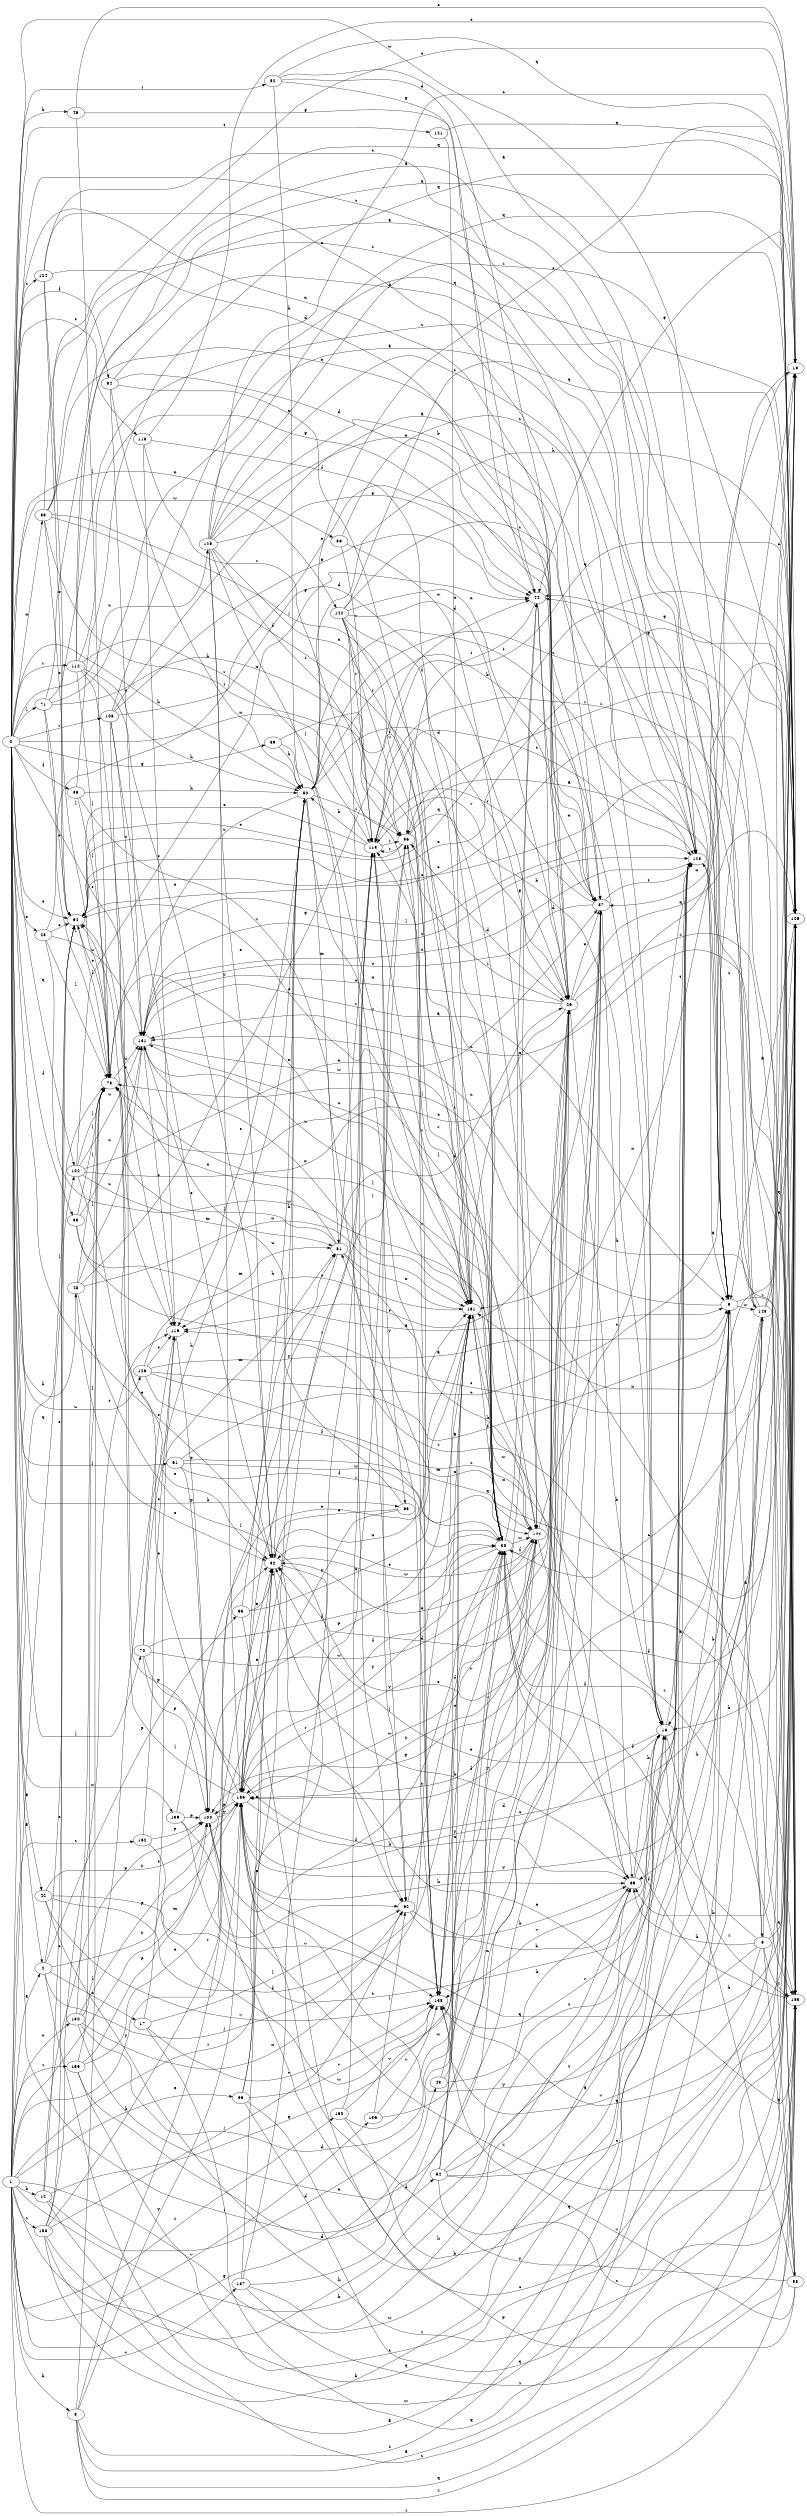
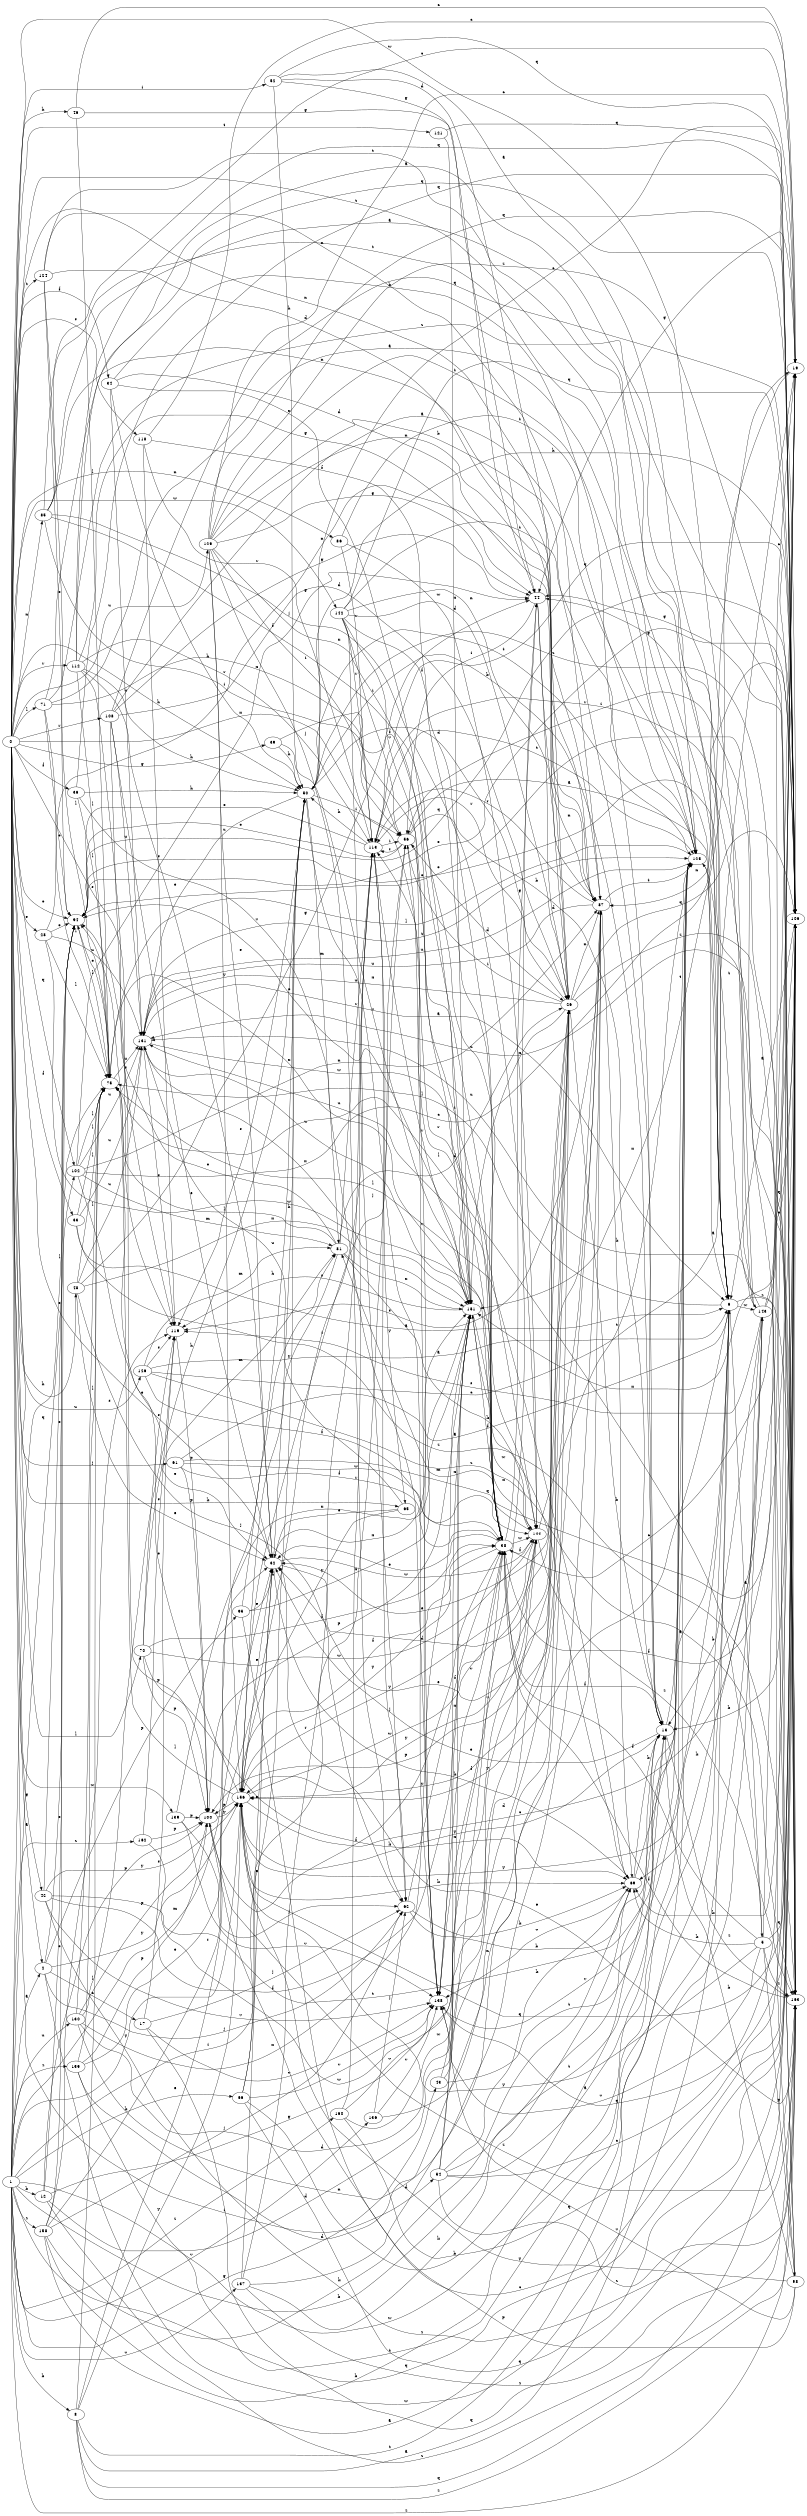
(59, 678) -> (58, 1433)
